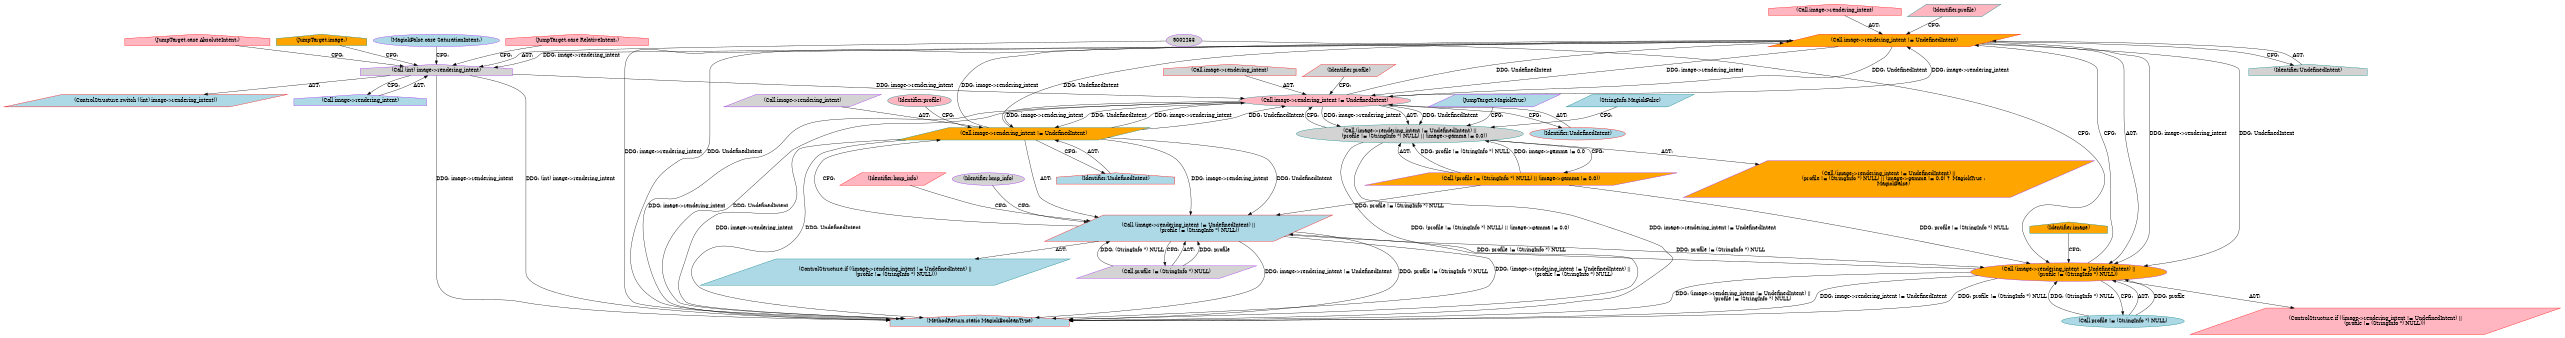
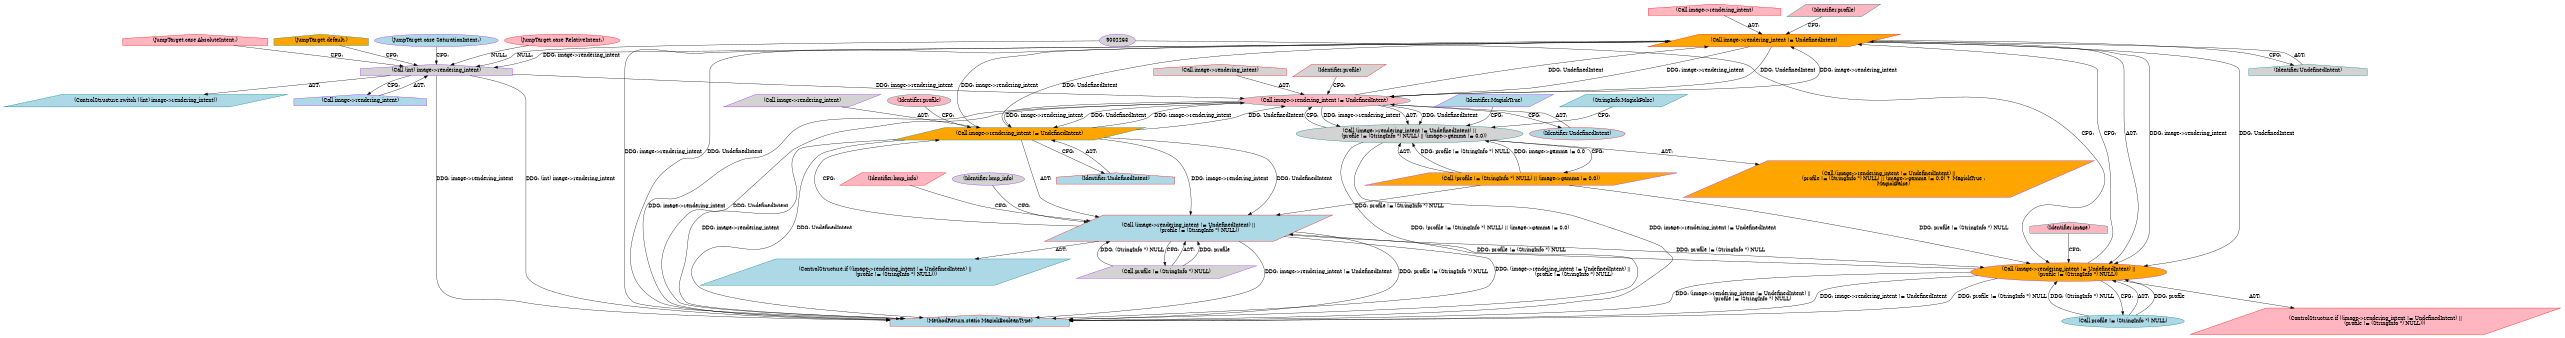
(322, 40) -> (321, 40)
(436, 40) -> (436, 40)
(577, 40) -> (562, 40)
(507, 56) -> (500, 56)
(528, 56) -> (526, 56)
(146, 101) -> (146, 101)
(1494, 101) -> (1494, 101)
(2069, 228) -> (2069, 228)
